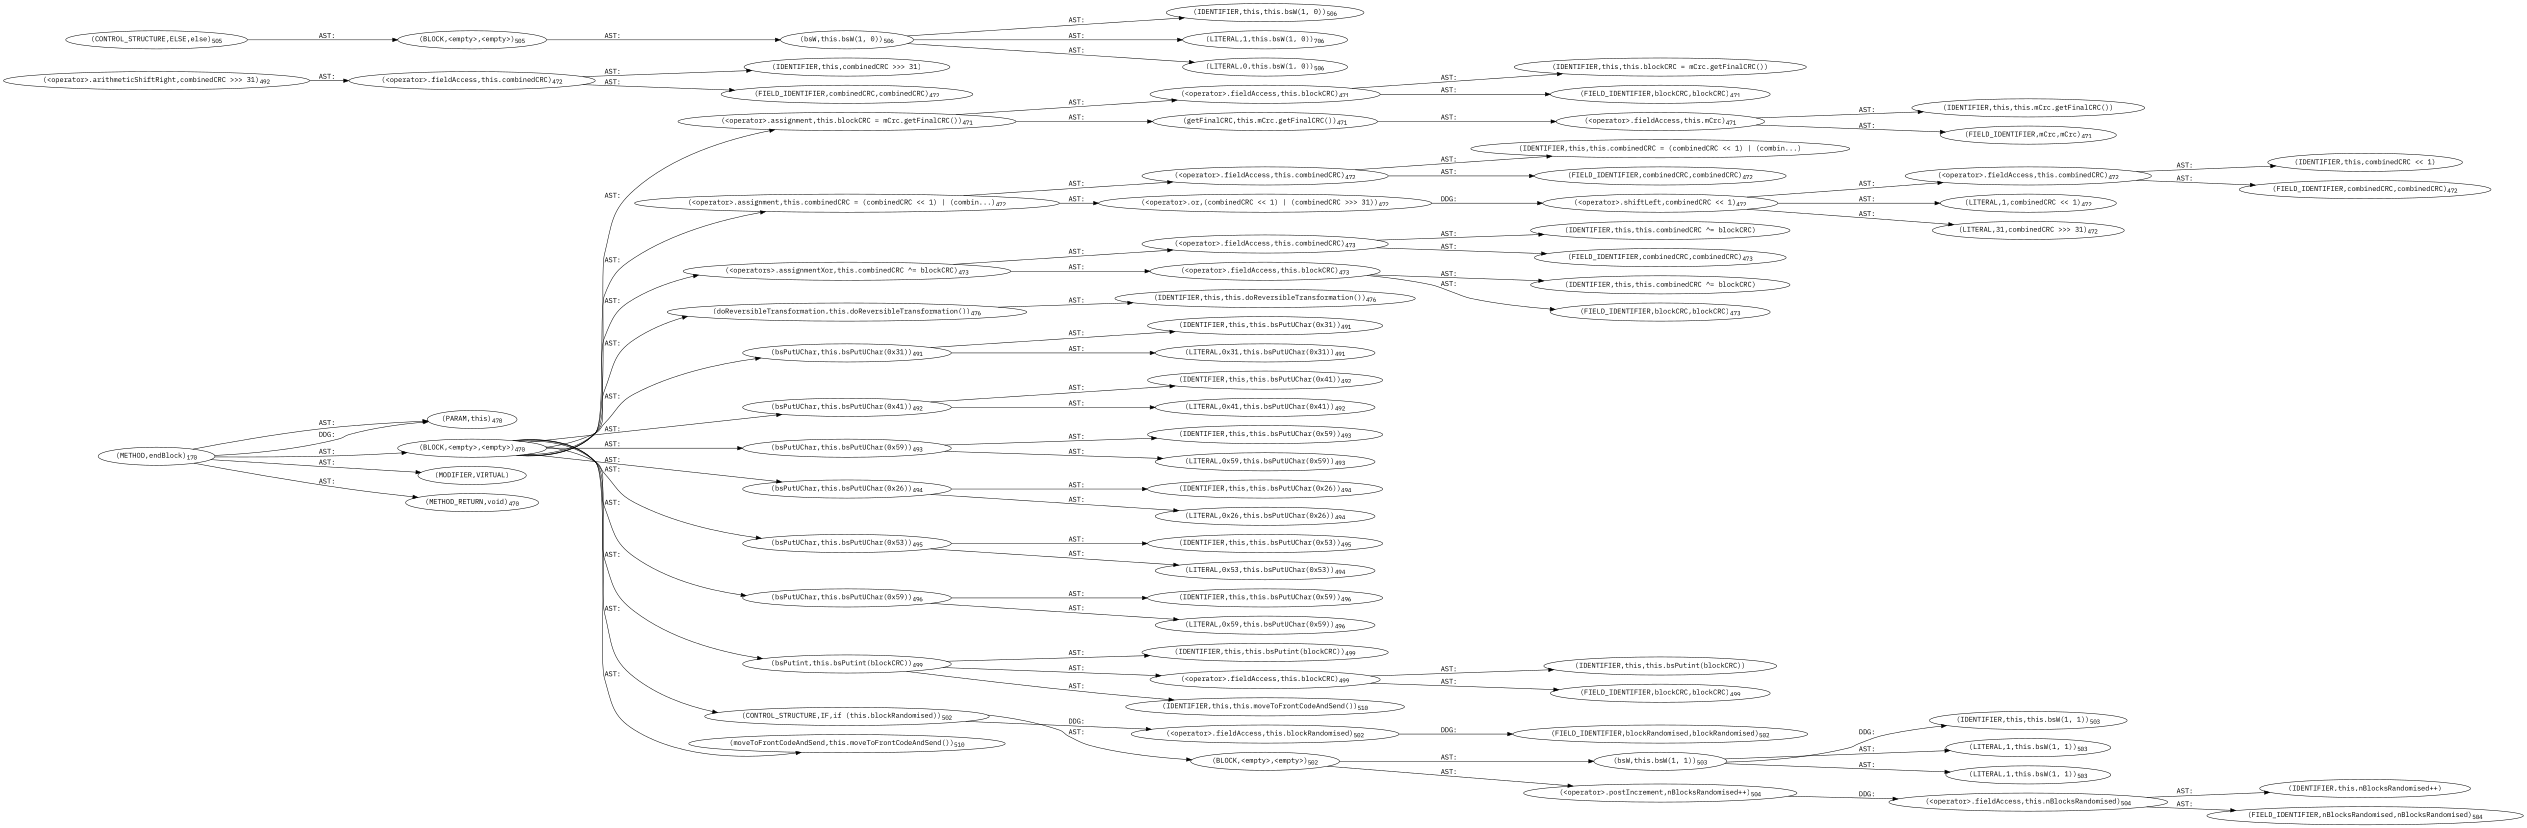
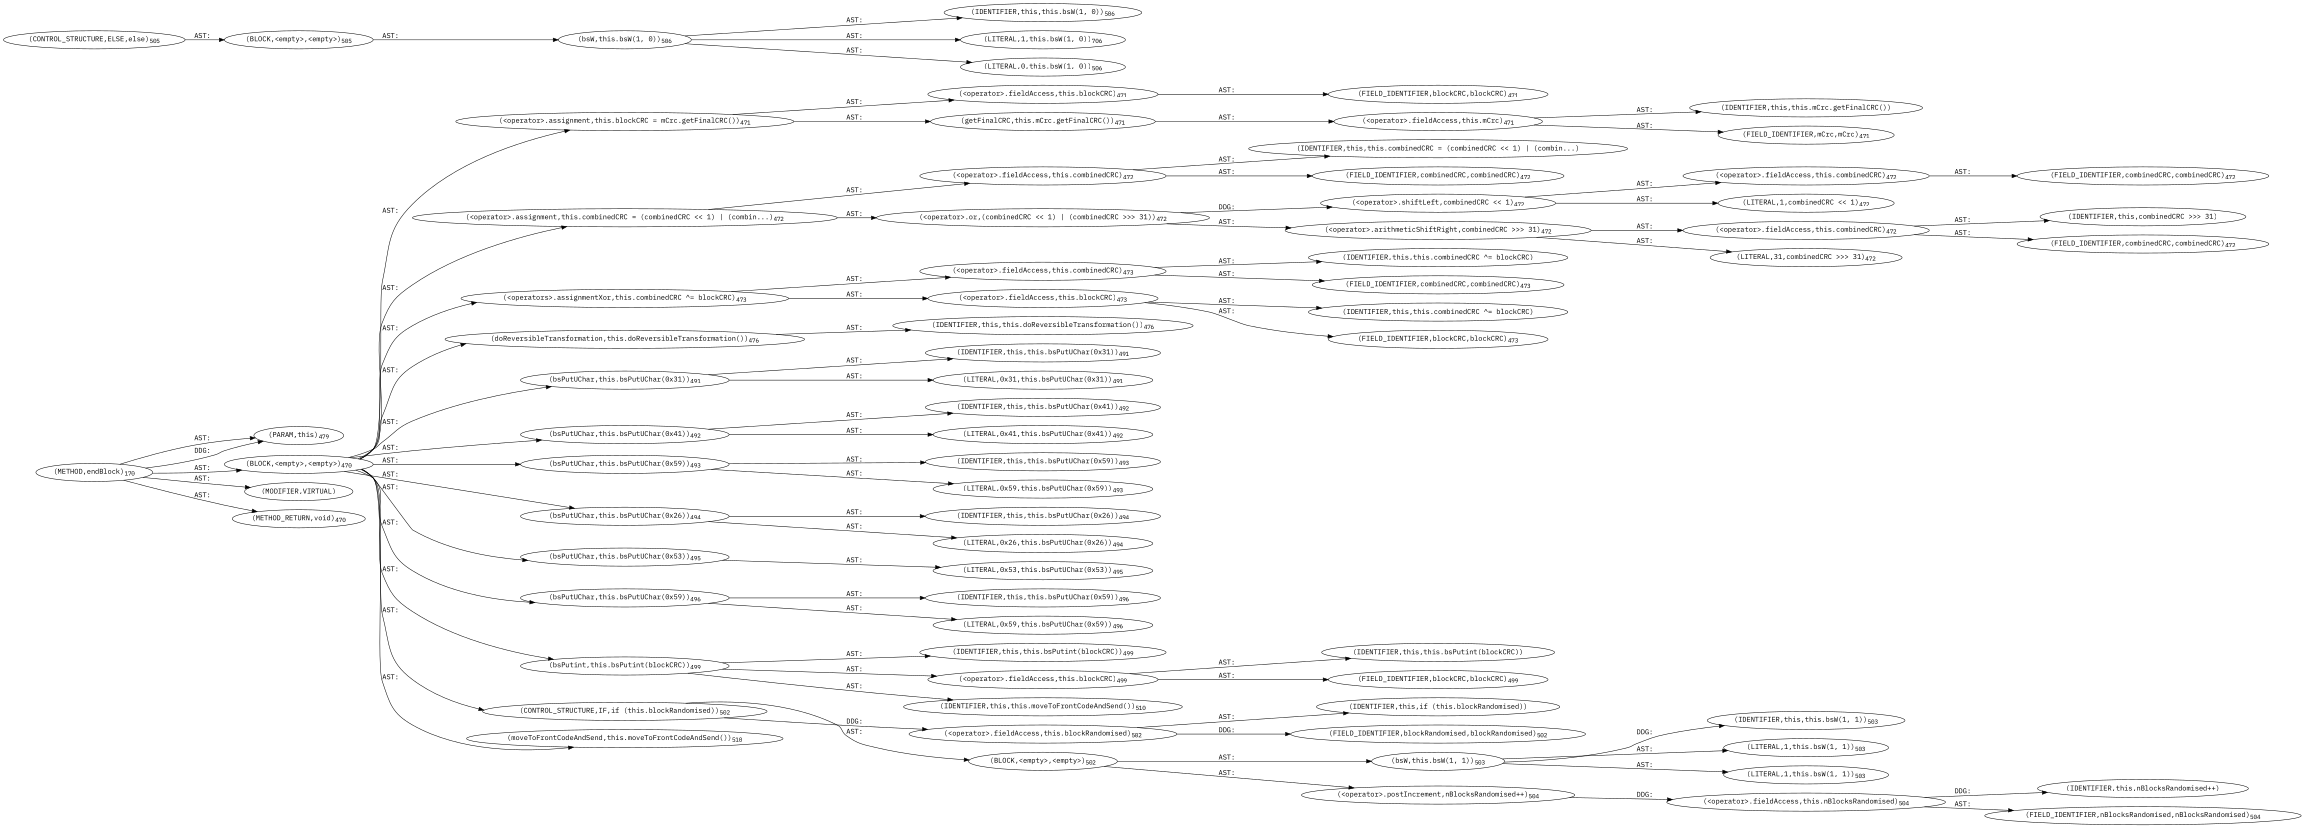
(1660, 67) -> none
(265, 80) -> (1547, 230)
(2365, 162) -> none
(1848, 217) -> (1631, 244)
none -> (1226, 226)
(497, 419) -> (324, 435)
(1265, 543) -> none
(1340, 570) -> (1118, 570)
none -> (1438, 707)
(2187, 791) -> (1965, 791)
